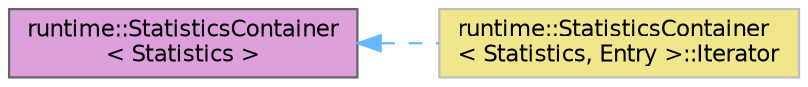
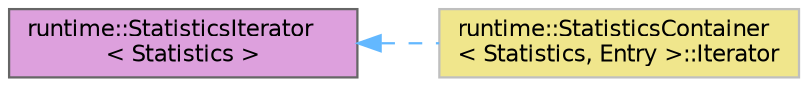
(183, 43) -> (183, 43)
